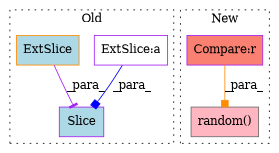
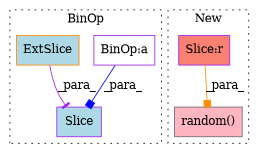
(92, 19) -> (86, 19)
(131, 50) -> (124, 50)
(225, 50) -> (204, 50)
